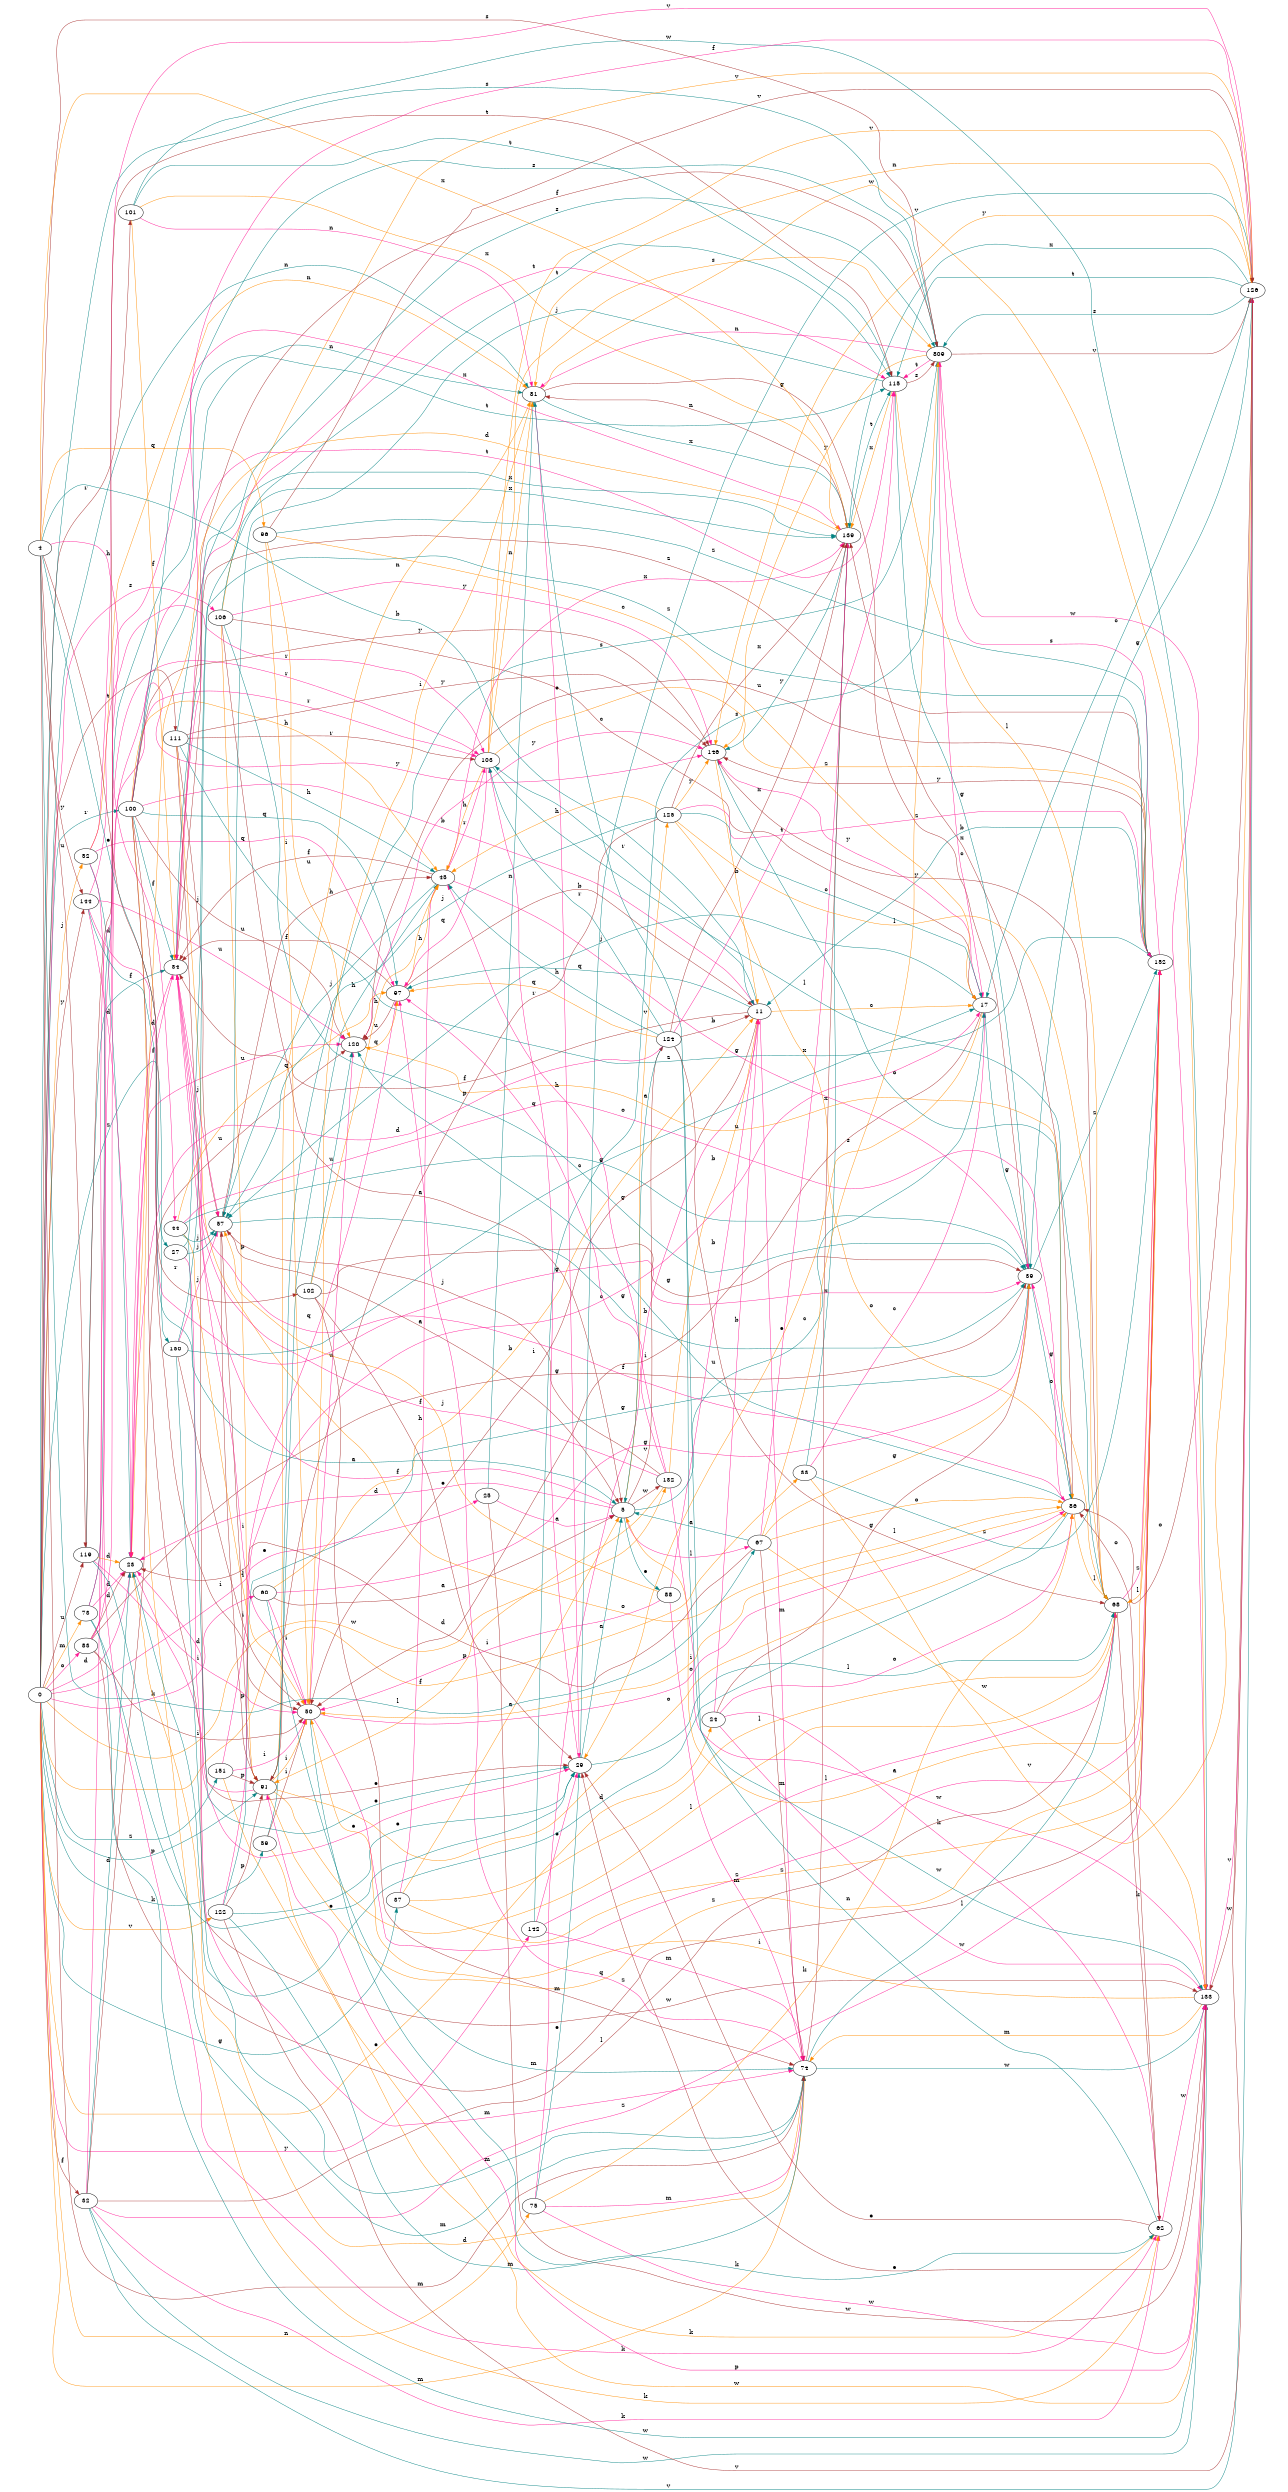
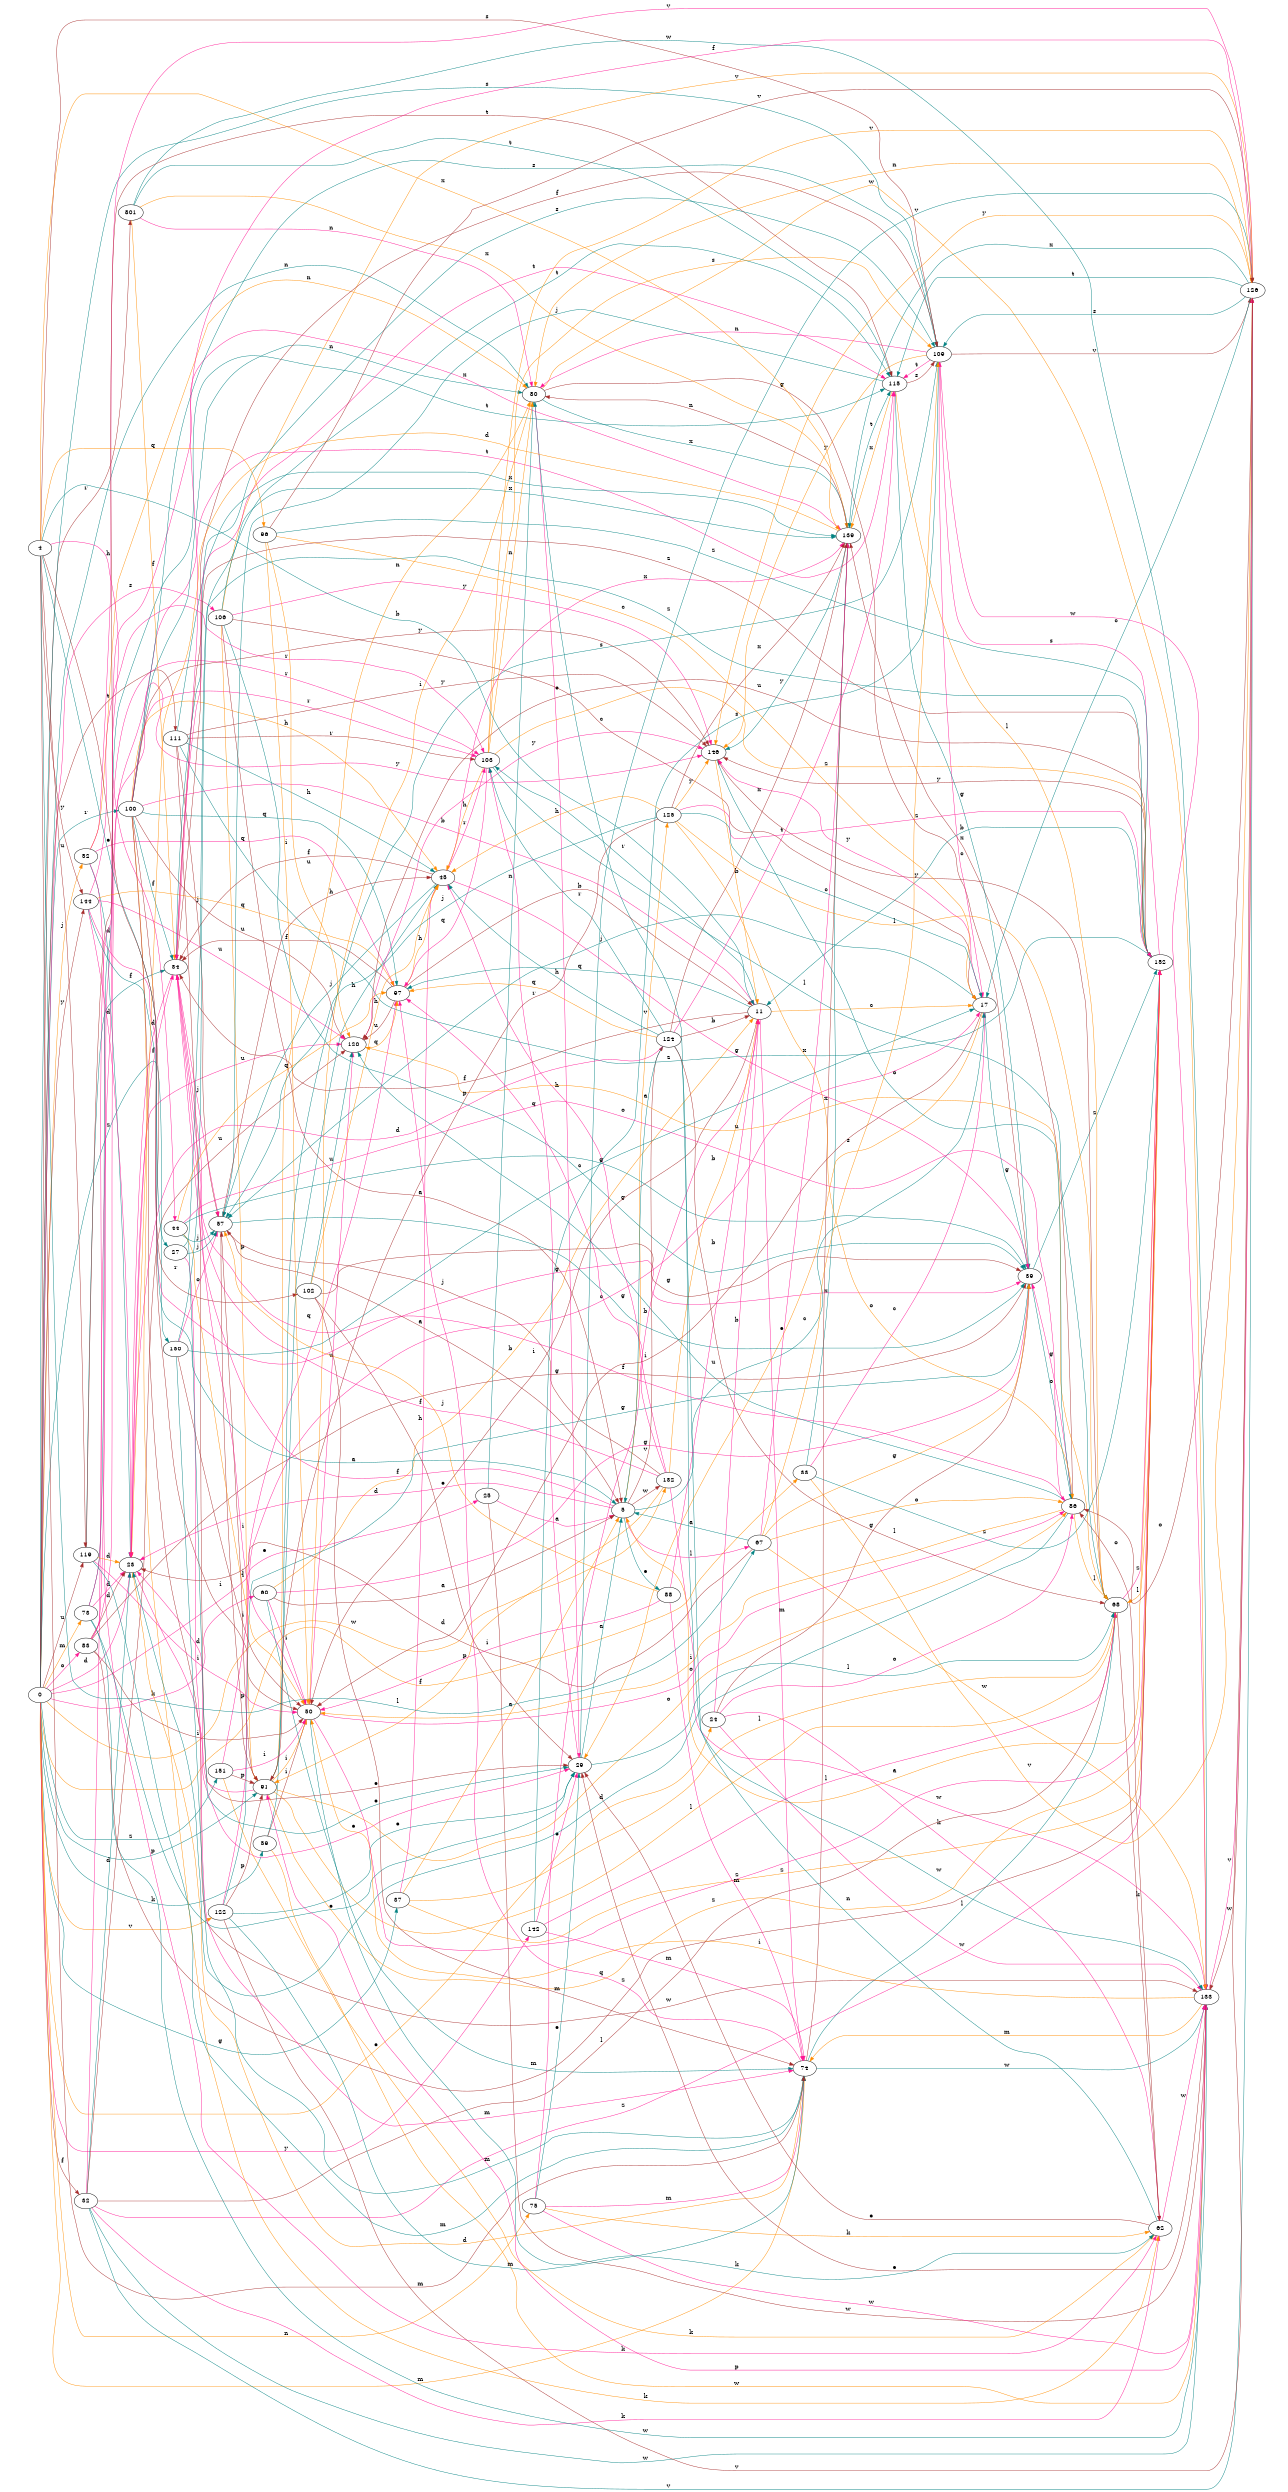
(131, 213) -> (131, 213)
(939, 354) -> (939, 354)
(534, 394) -> (534, 394)
(1097, 769) -> none
none -> (254, 912)
(198, 1280) -> (198, 1280)
(369, 1459) -> none
(781, 1816) -> none
(863, 1900) -> (845, 2236)
